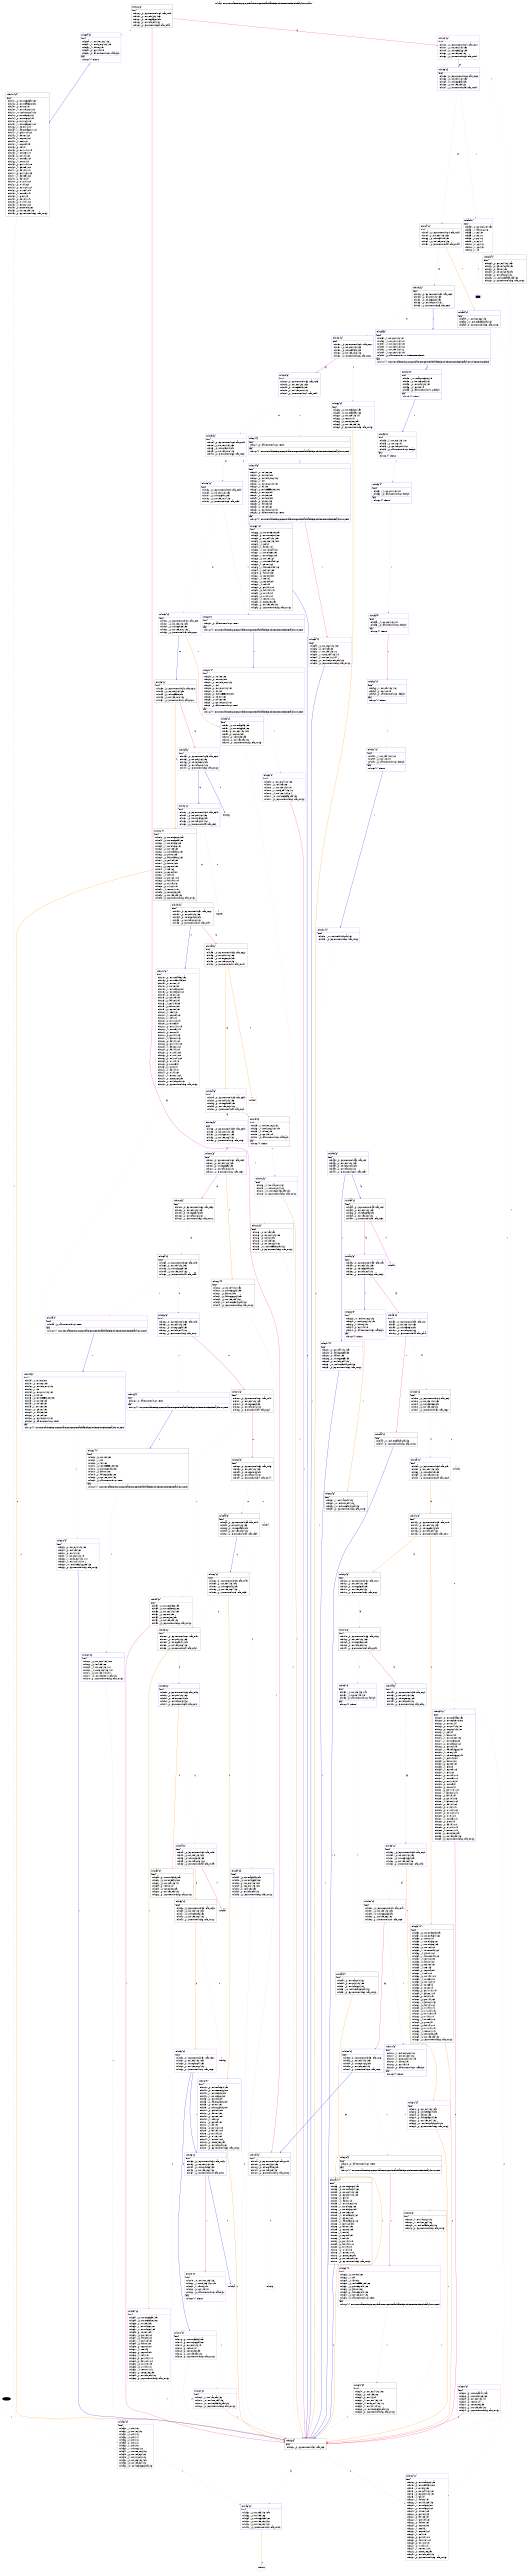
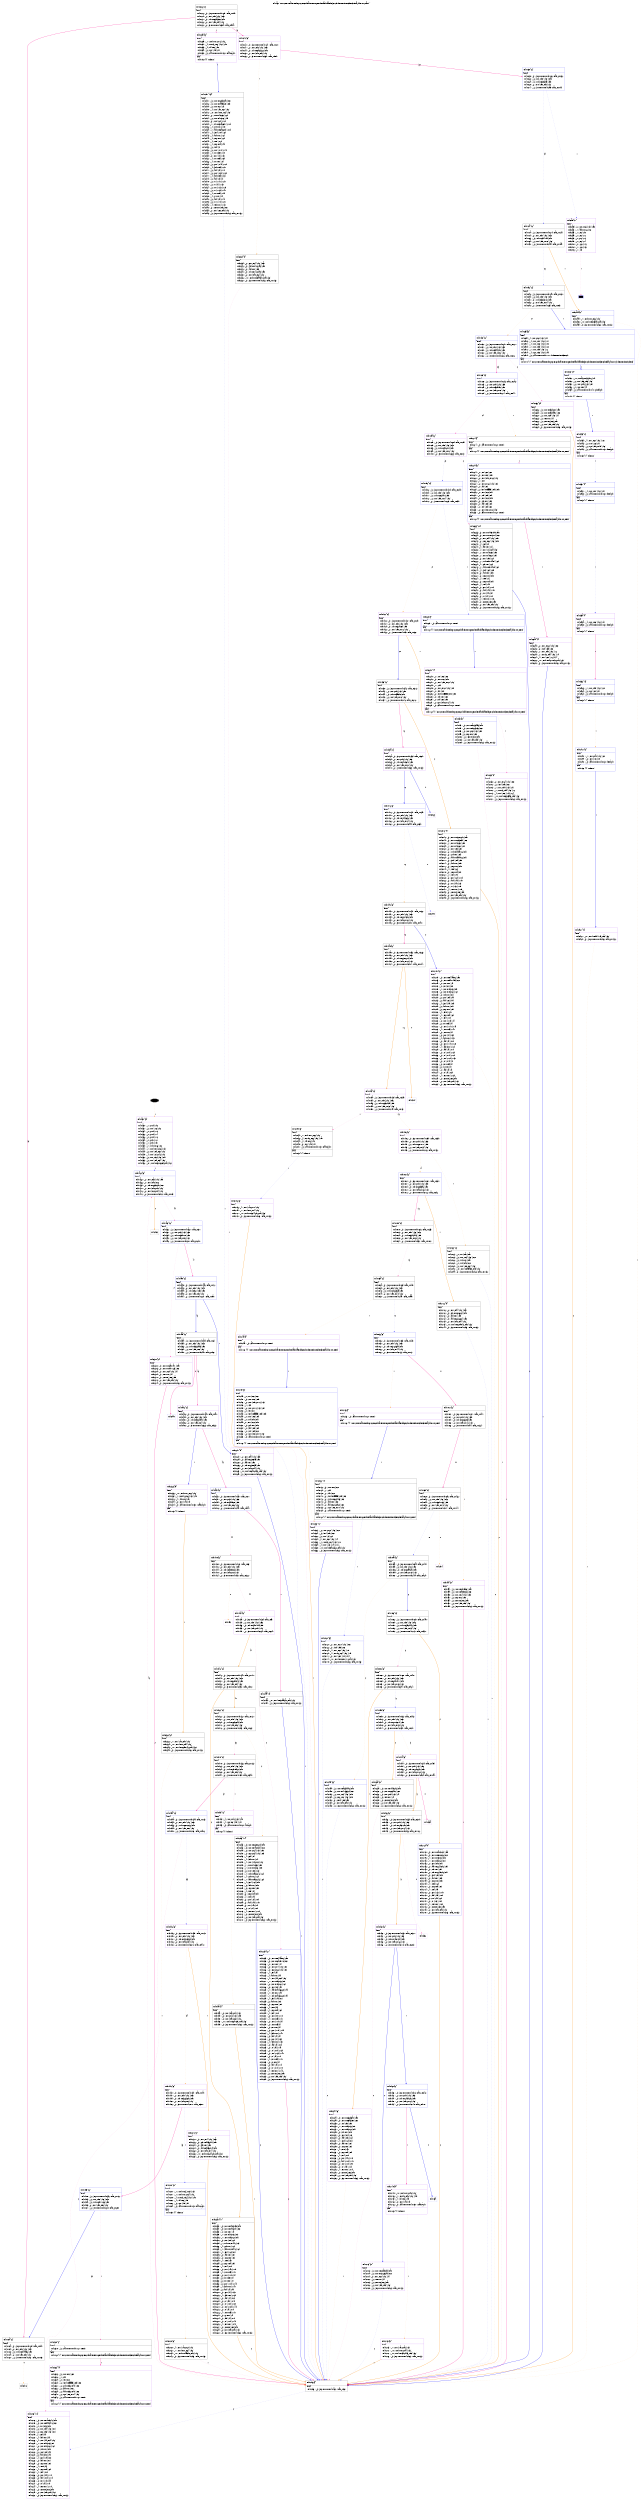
none -> (181, 1232)
(375, 2399) -> none
